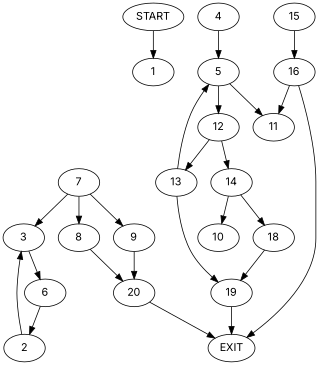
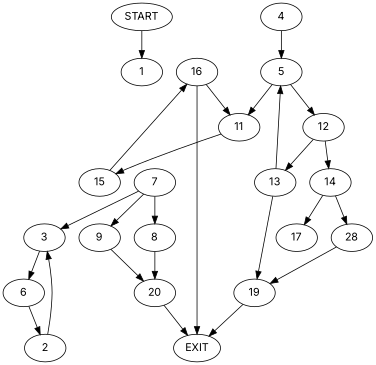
none -> (172, 151)
(219, 238) -> (297, 238)
(274, 238) -> (352, 238)
